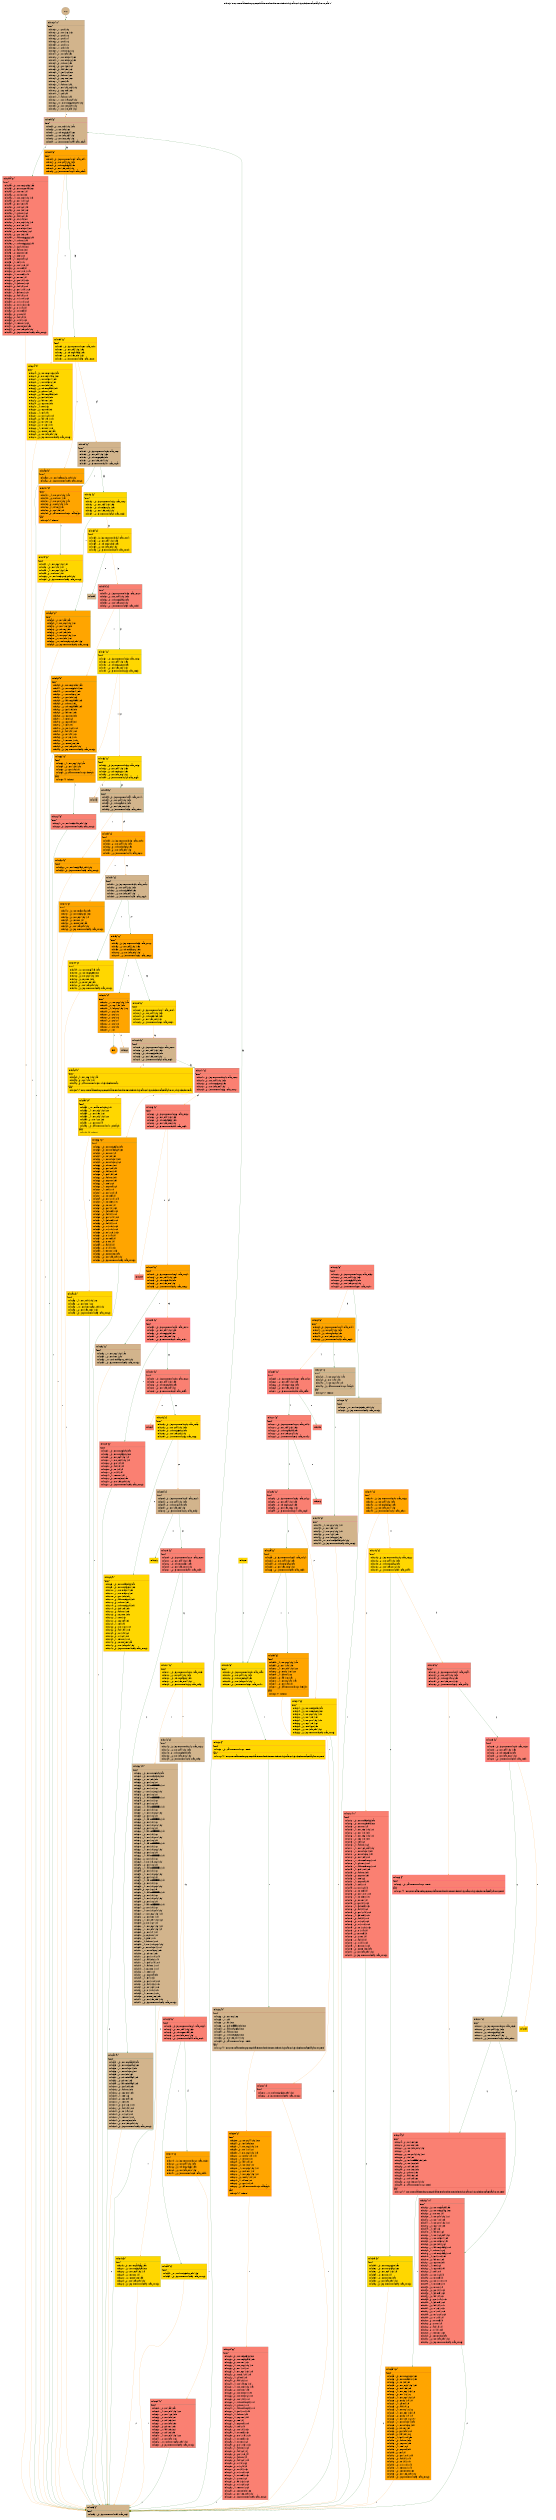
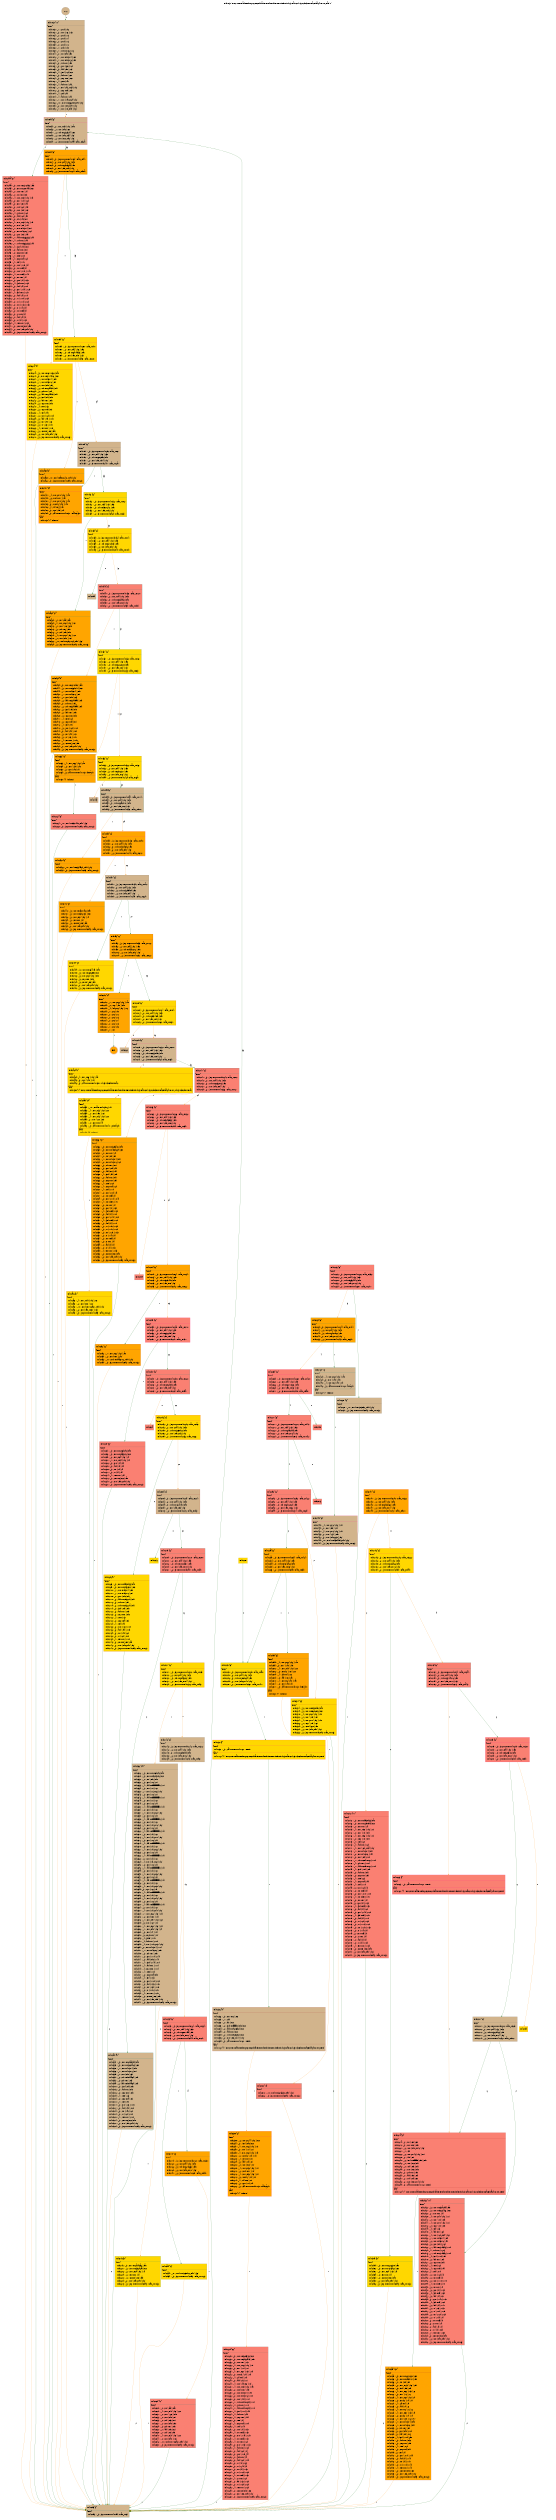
(60, 569) -> none
(121, 1040) -> (132, 1035)
(118, 1355) -> (118, 1355)
